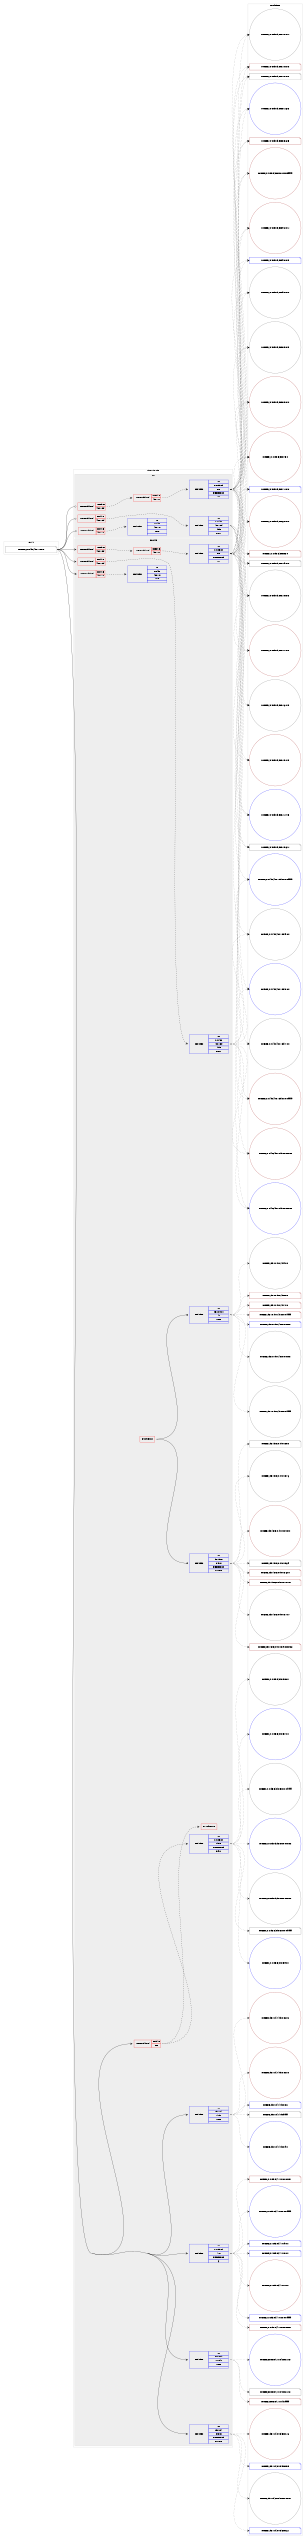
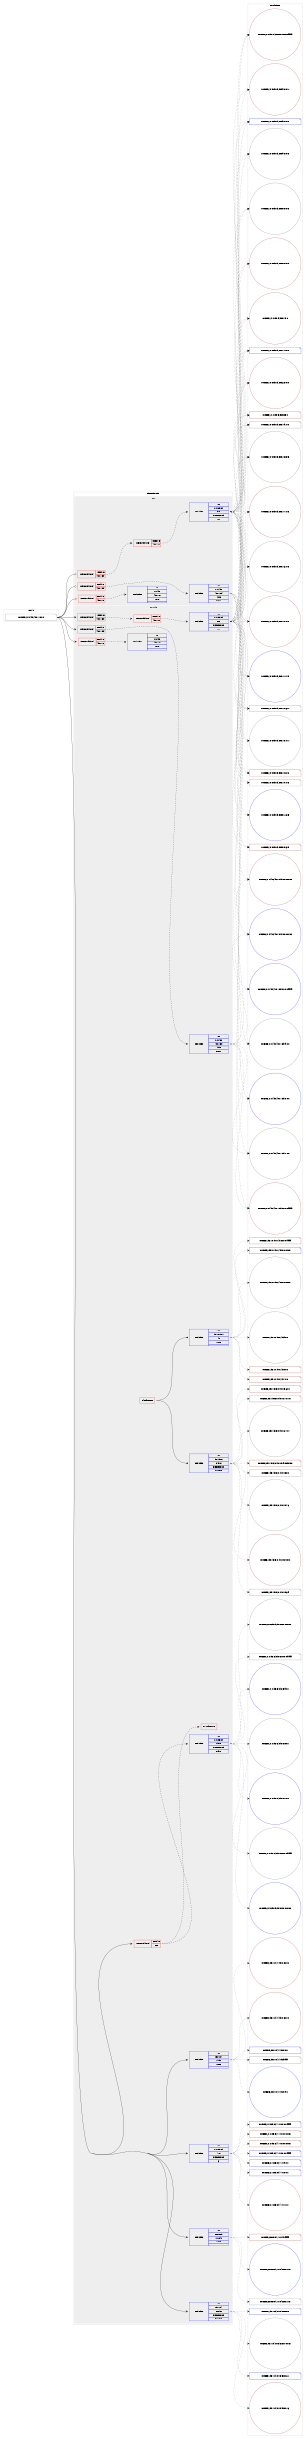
(275, 1412) -> none
(275, 2211) -> (275, 2153)
